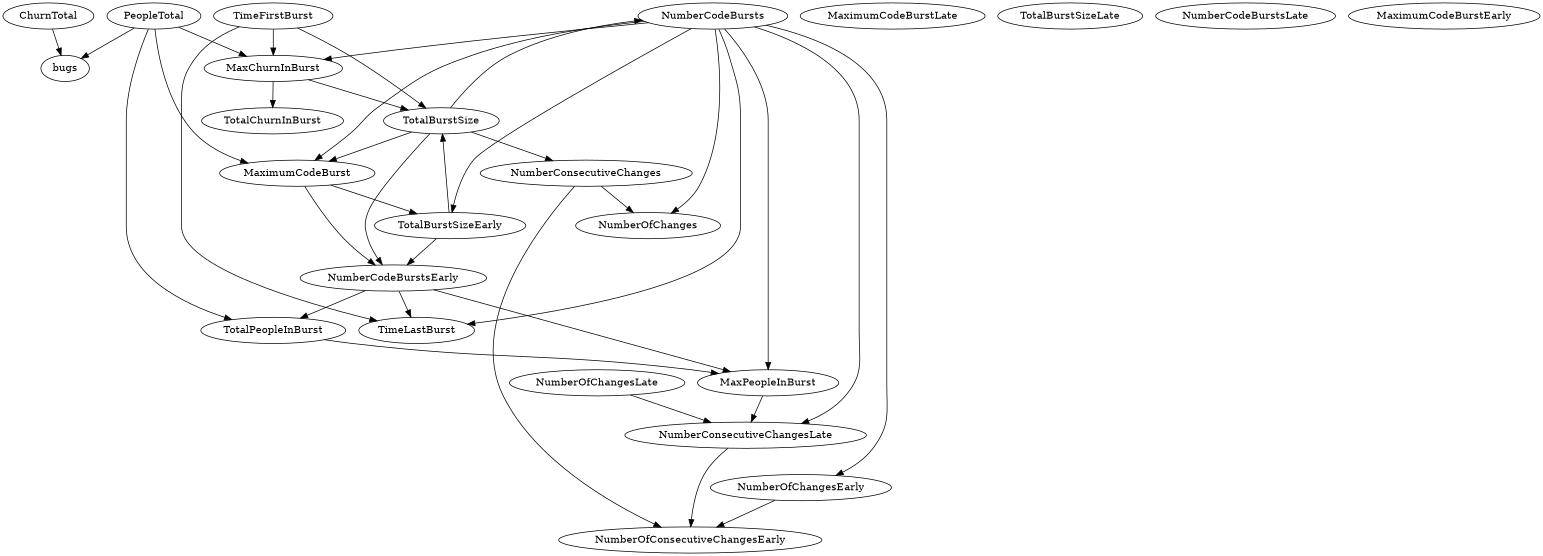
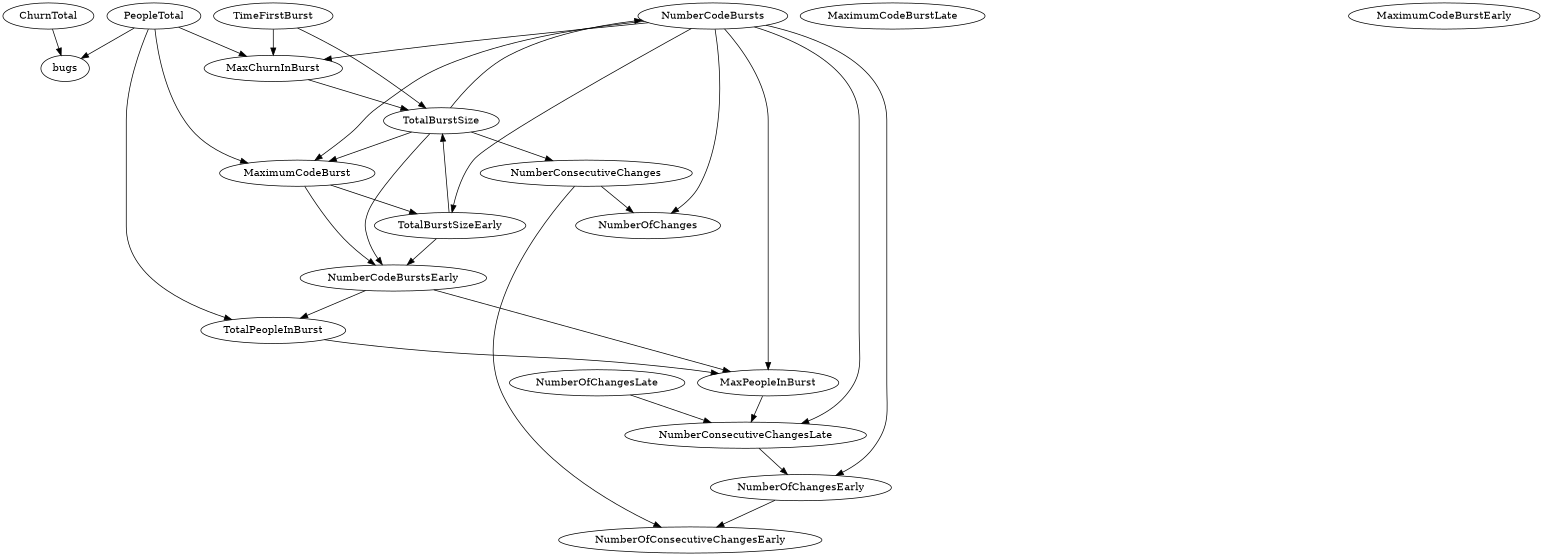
(1070, 16) -> none
(1246, 16) -> none
(273, 121) -> none
(417, 330) -> none
(702, 480) -> (770, 459)
